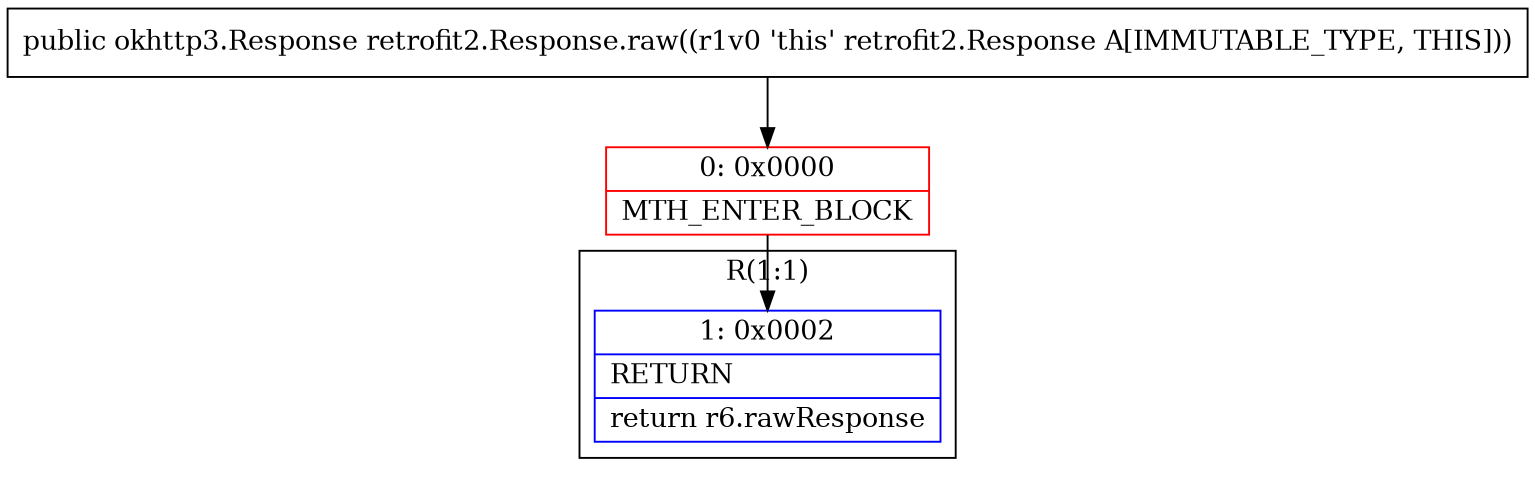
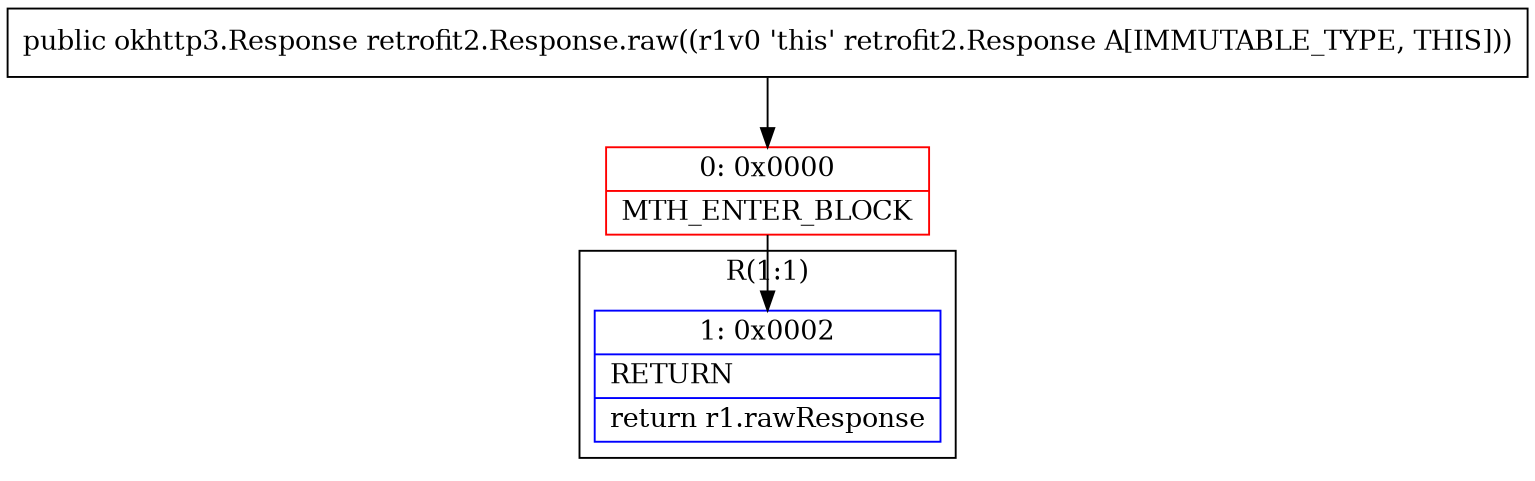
(768, 419) -> (768, 419)
